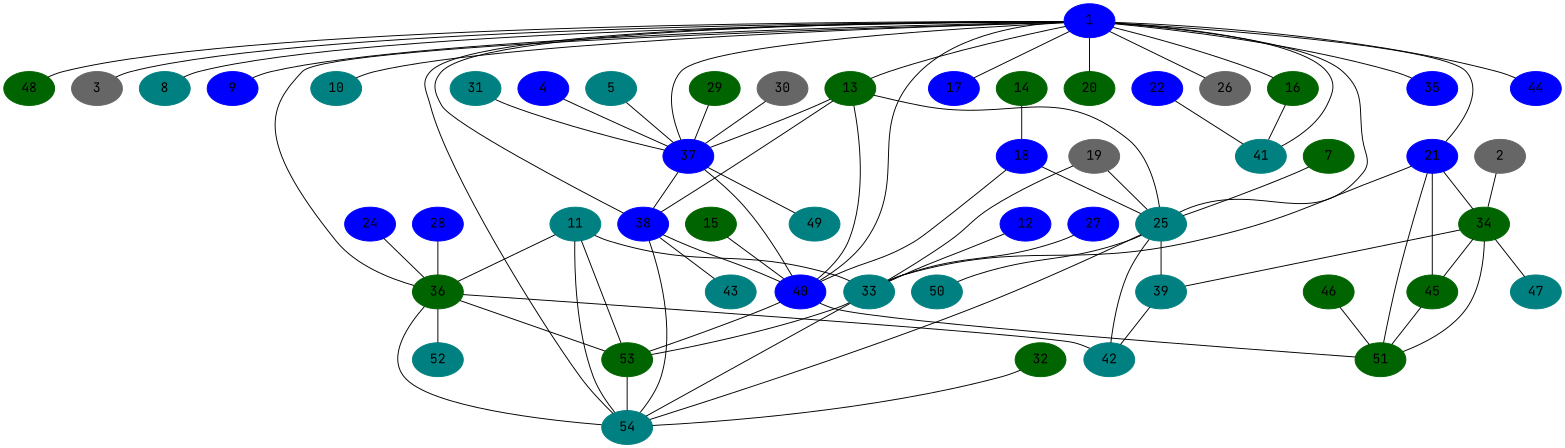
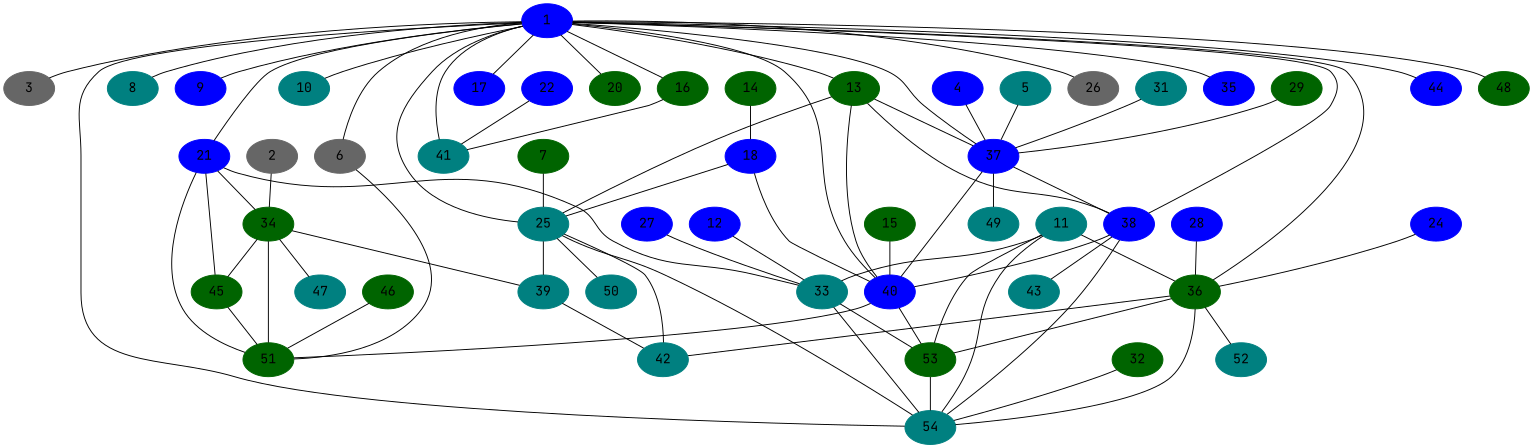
(783, 89) -> none
none -> (340, 156)
(1094, 156) -> none
